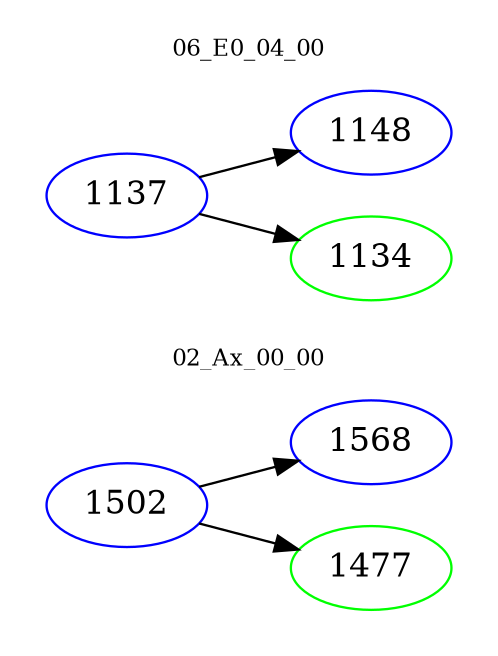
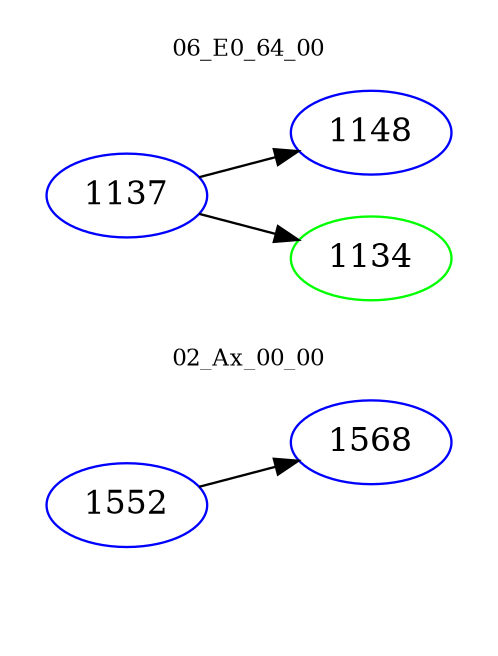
(249, 50) -> (249, 50)
(127, 505) -> (127, 505)
(371, 568) -> none
